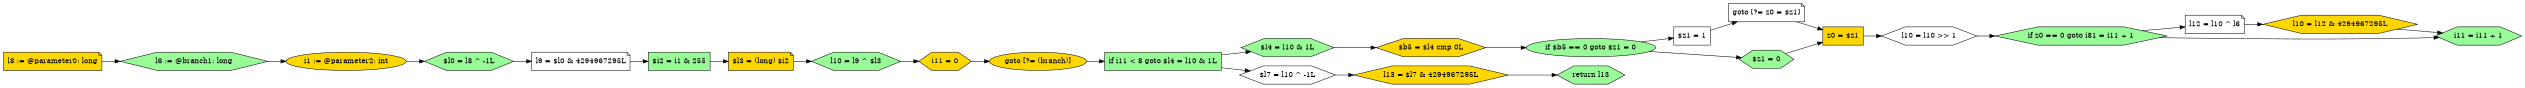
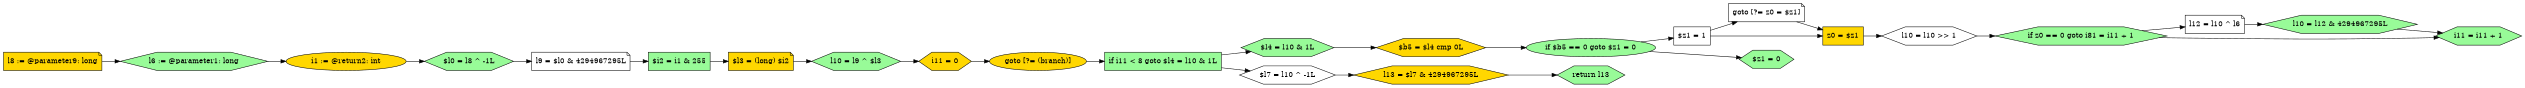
(2340, 24) -> (2340, 24)
(1802, 49) -> (1764, 36)
(53, 61) -> (53, 61)
(194, 61) -> (194, 61)
(346, 61) -> (346, 61)
